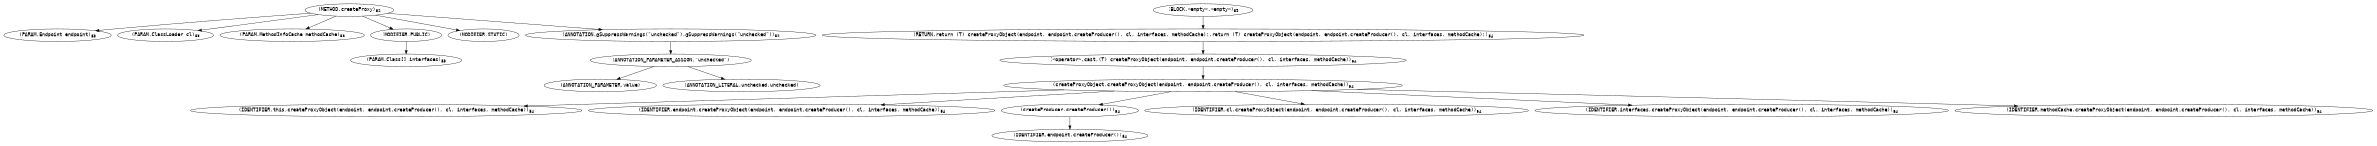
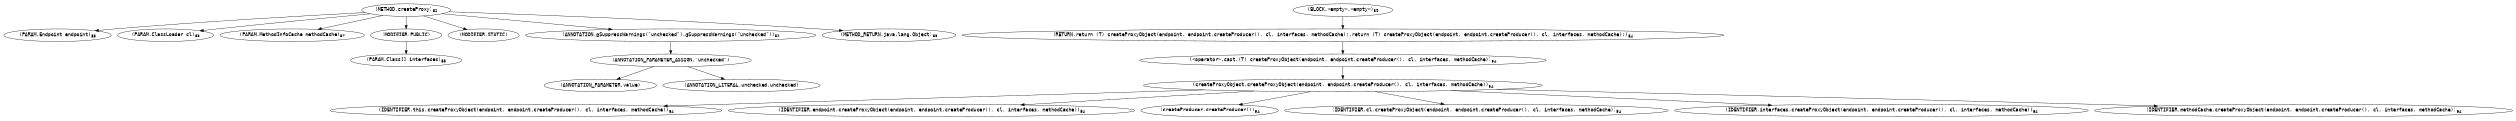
(343, 35) -> (343, 35)
none -> (889, 35)
(1070, 136) -> none
